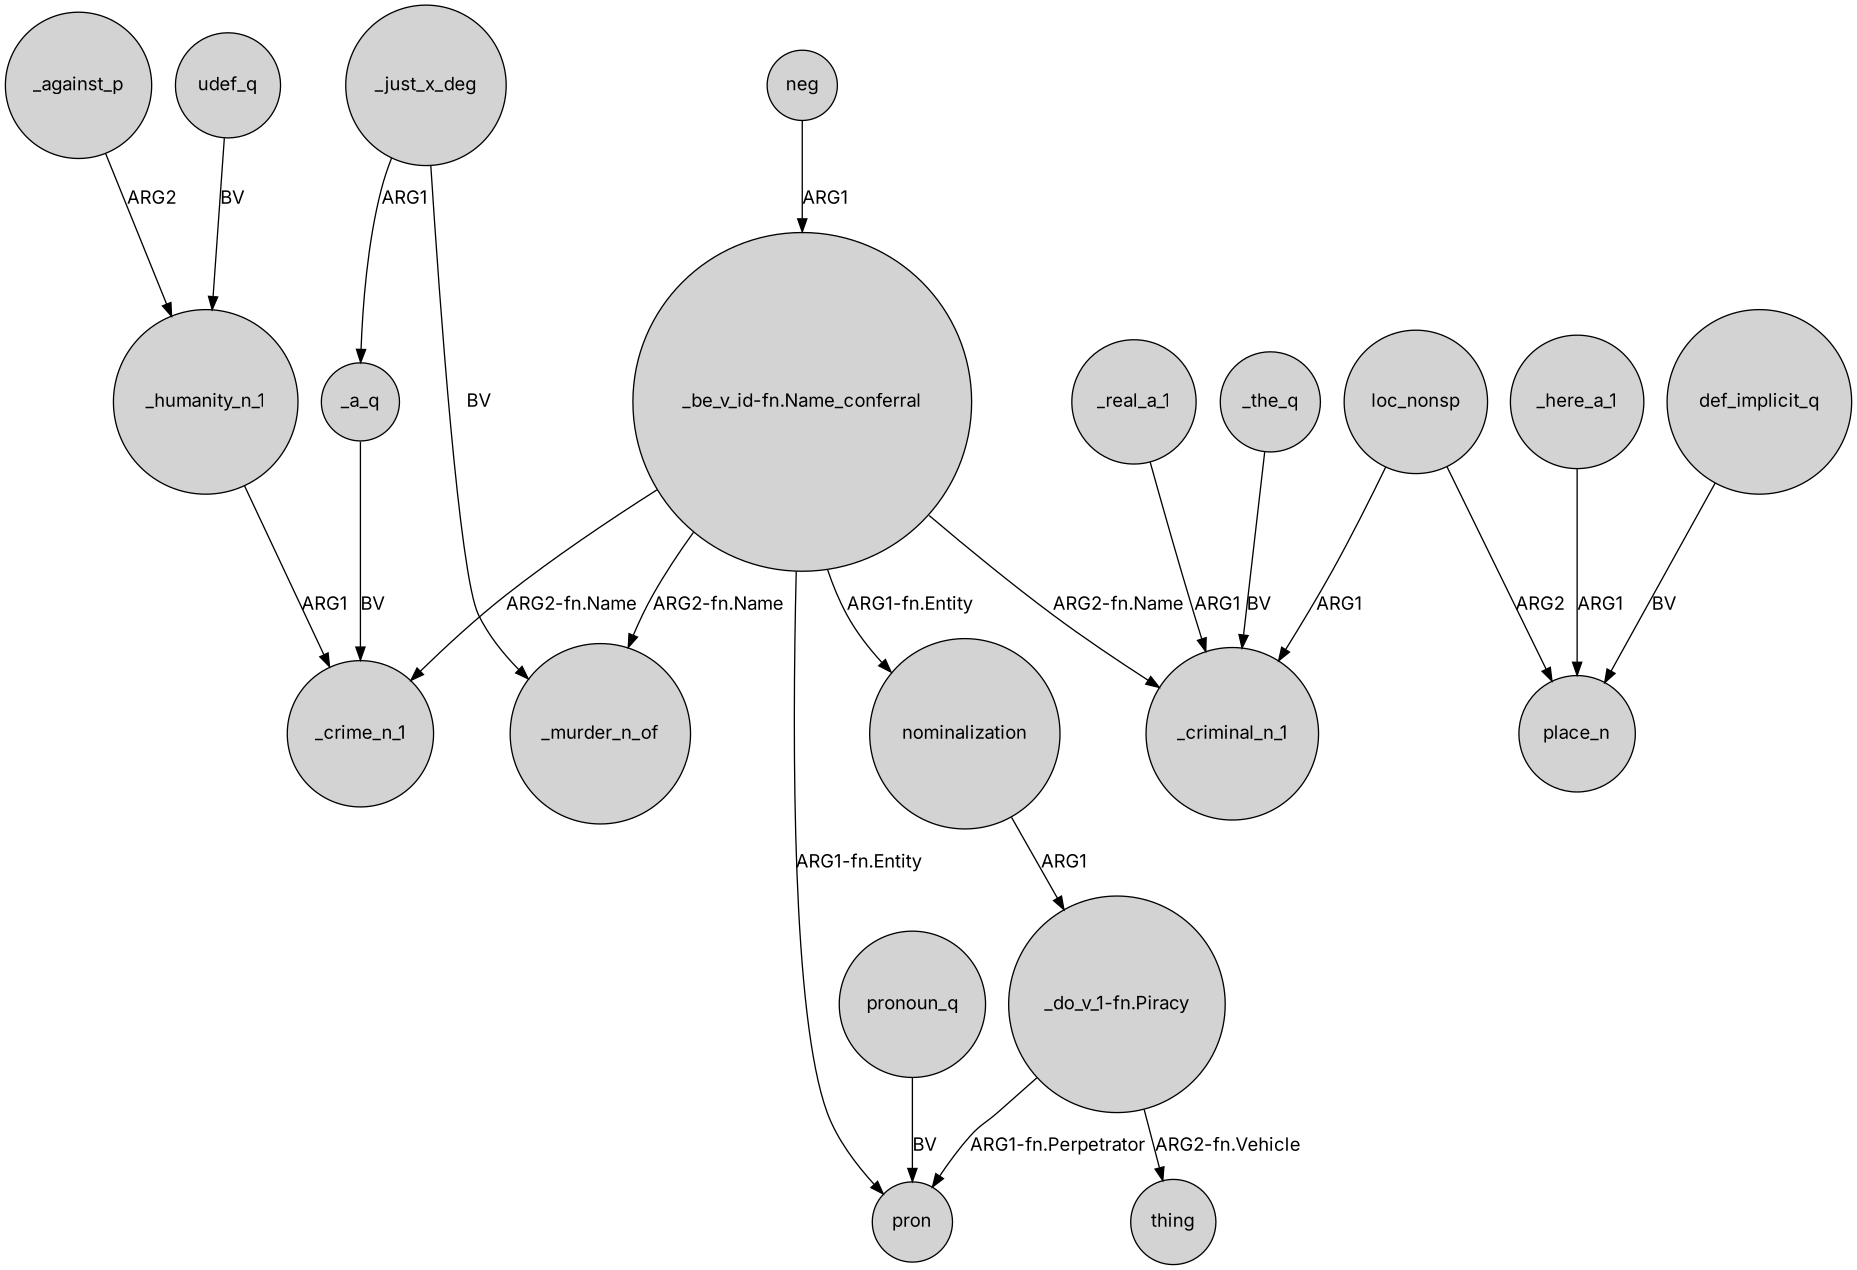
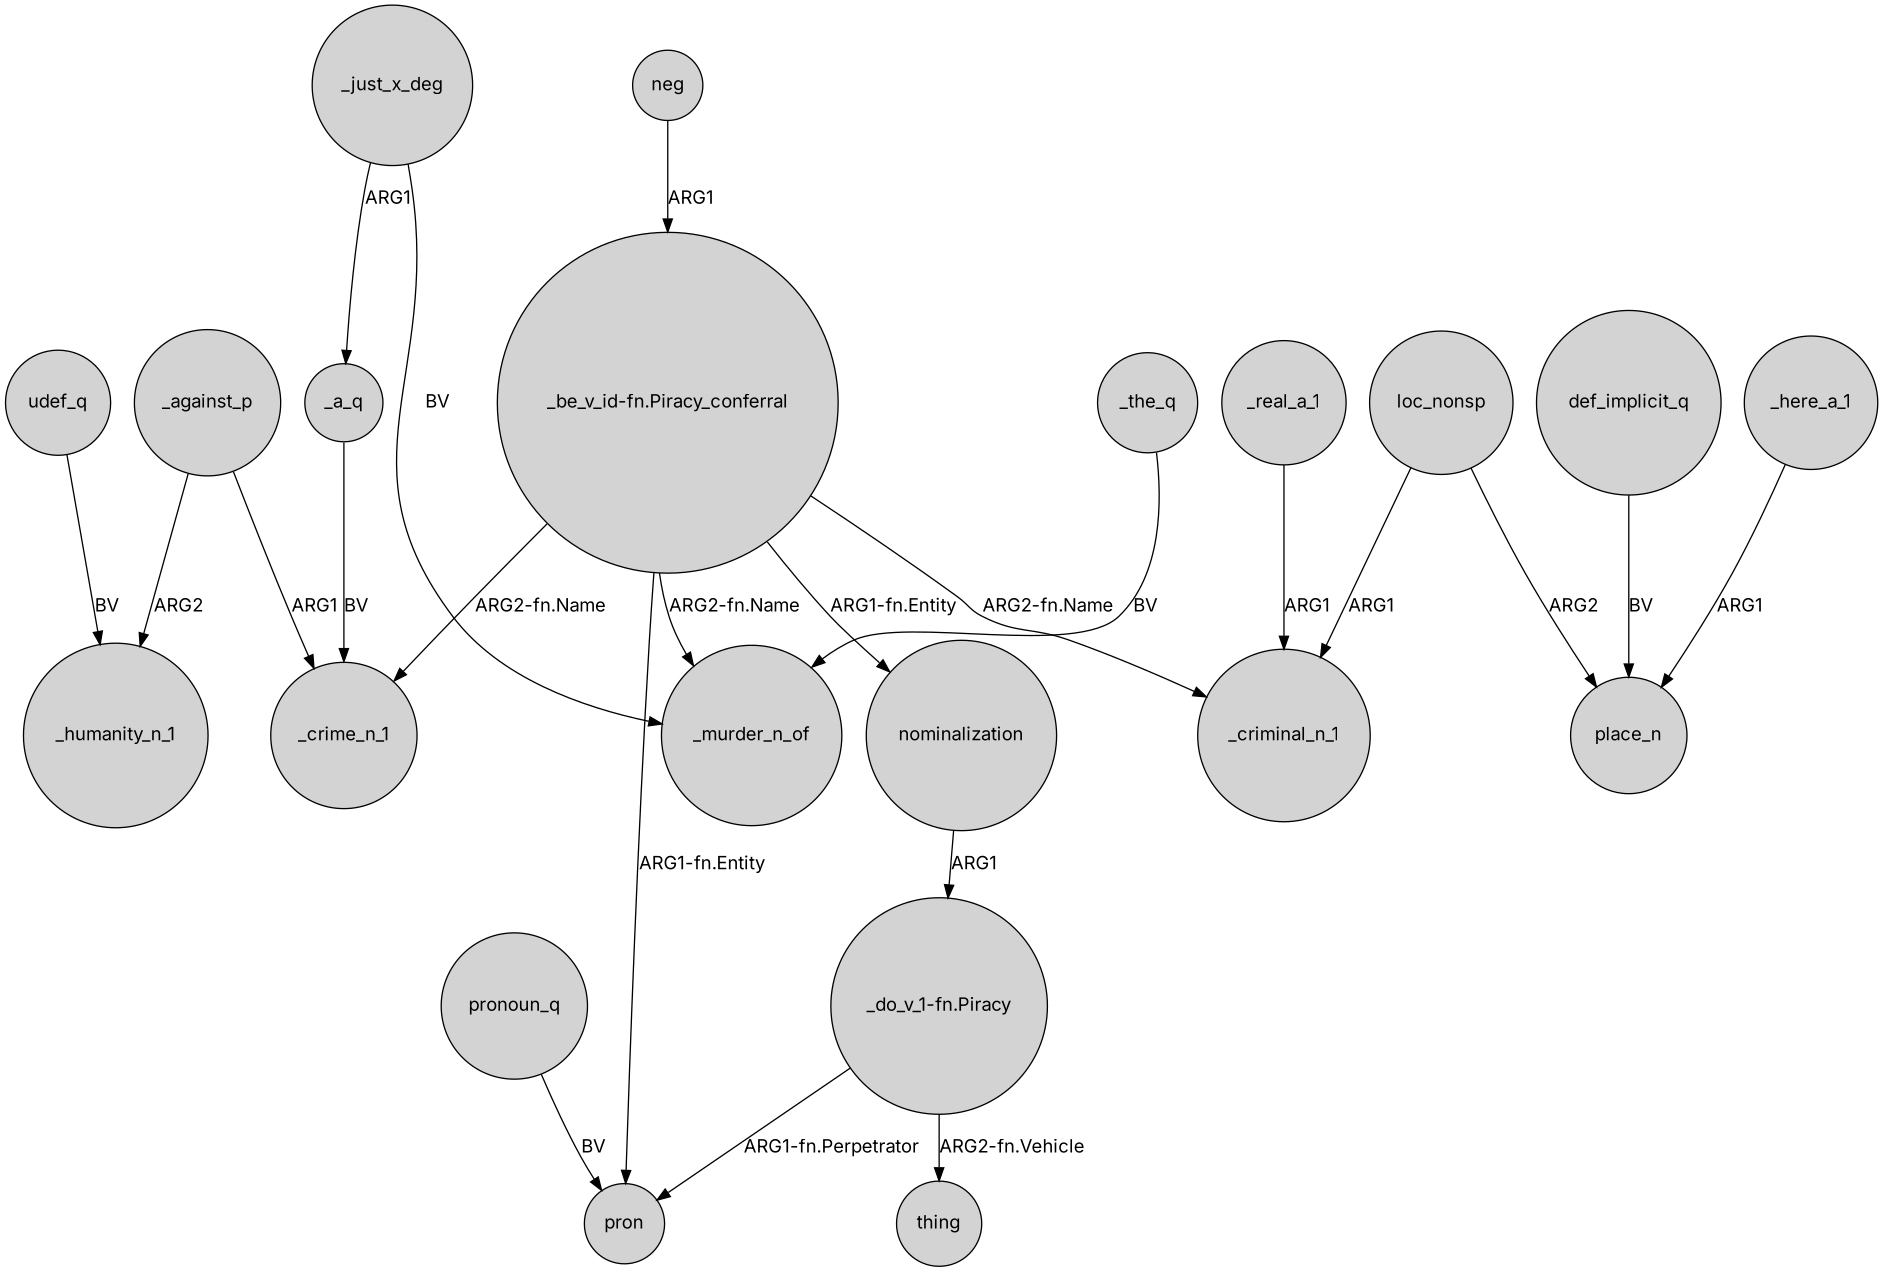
(802, 402) -> (668, 403)
(1254, 543) -> (1080, 631)
(284, 570) -> (270, 564)
